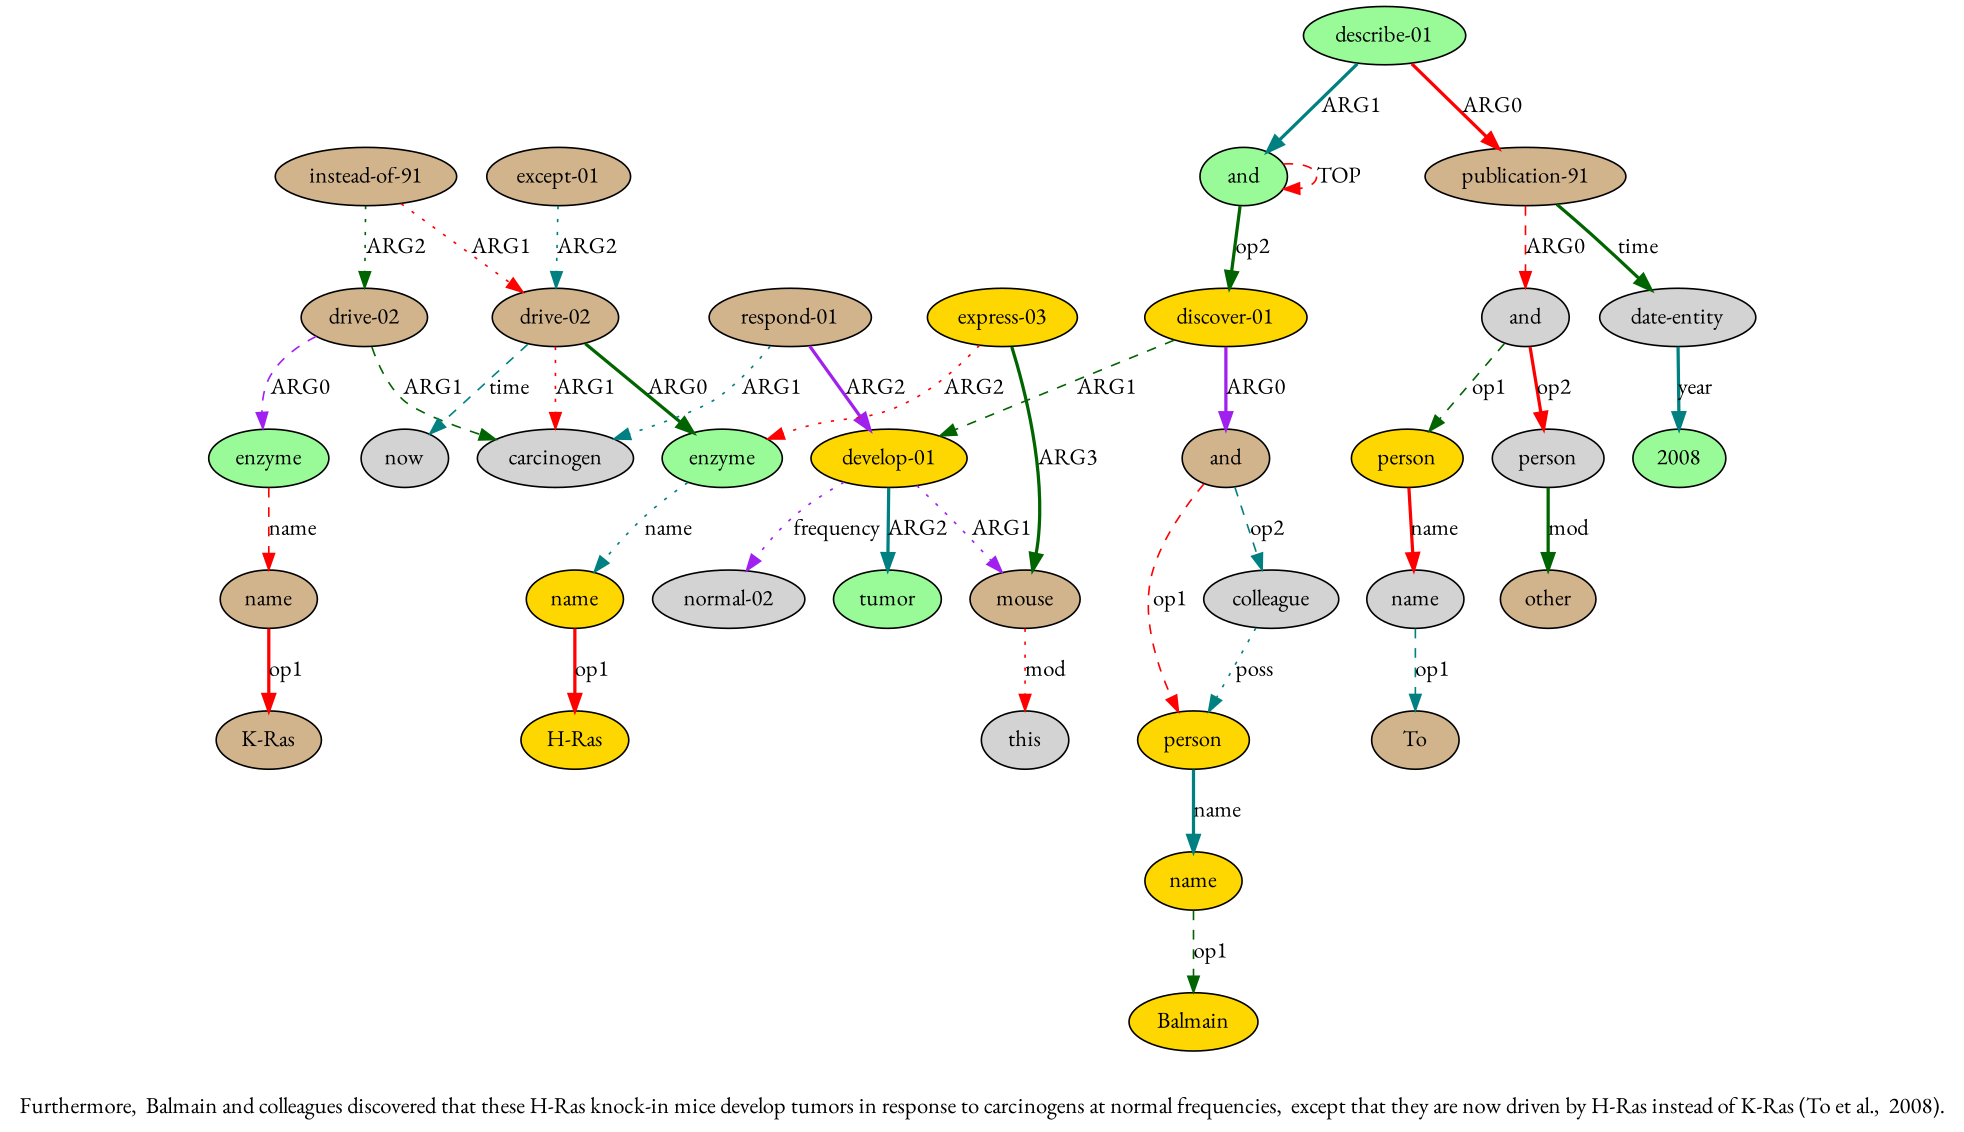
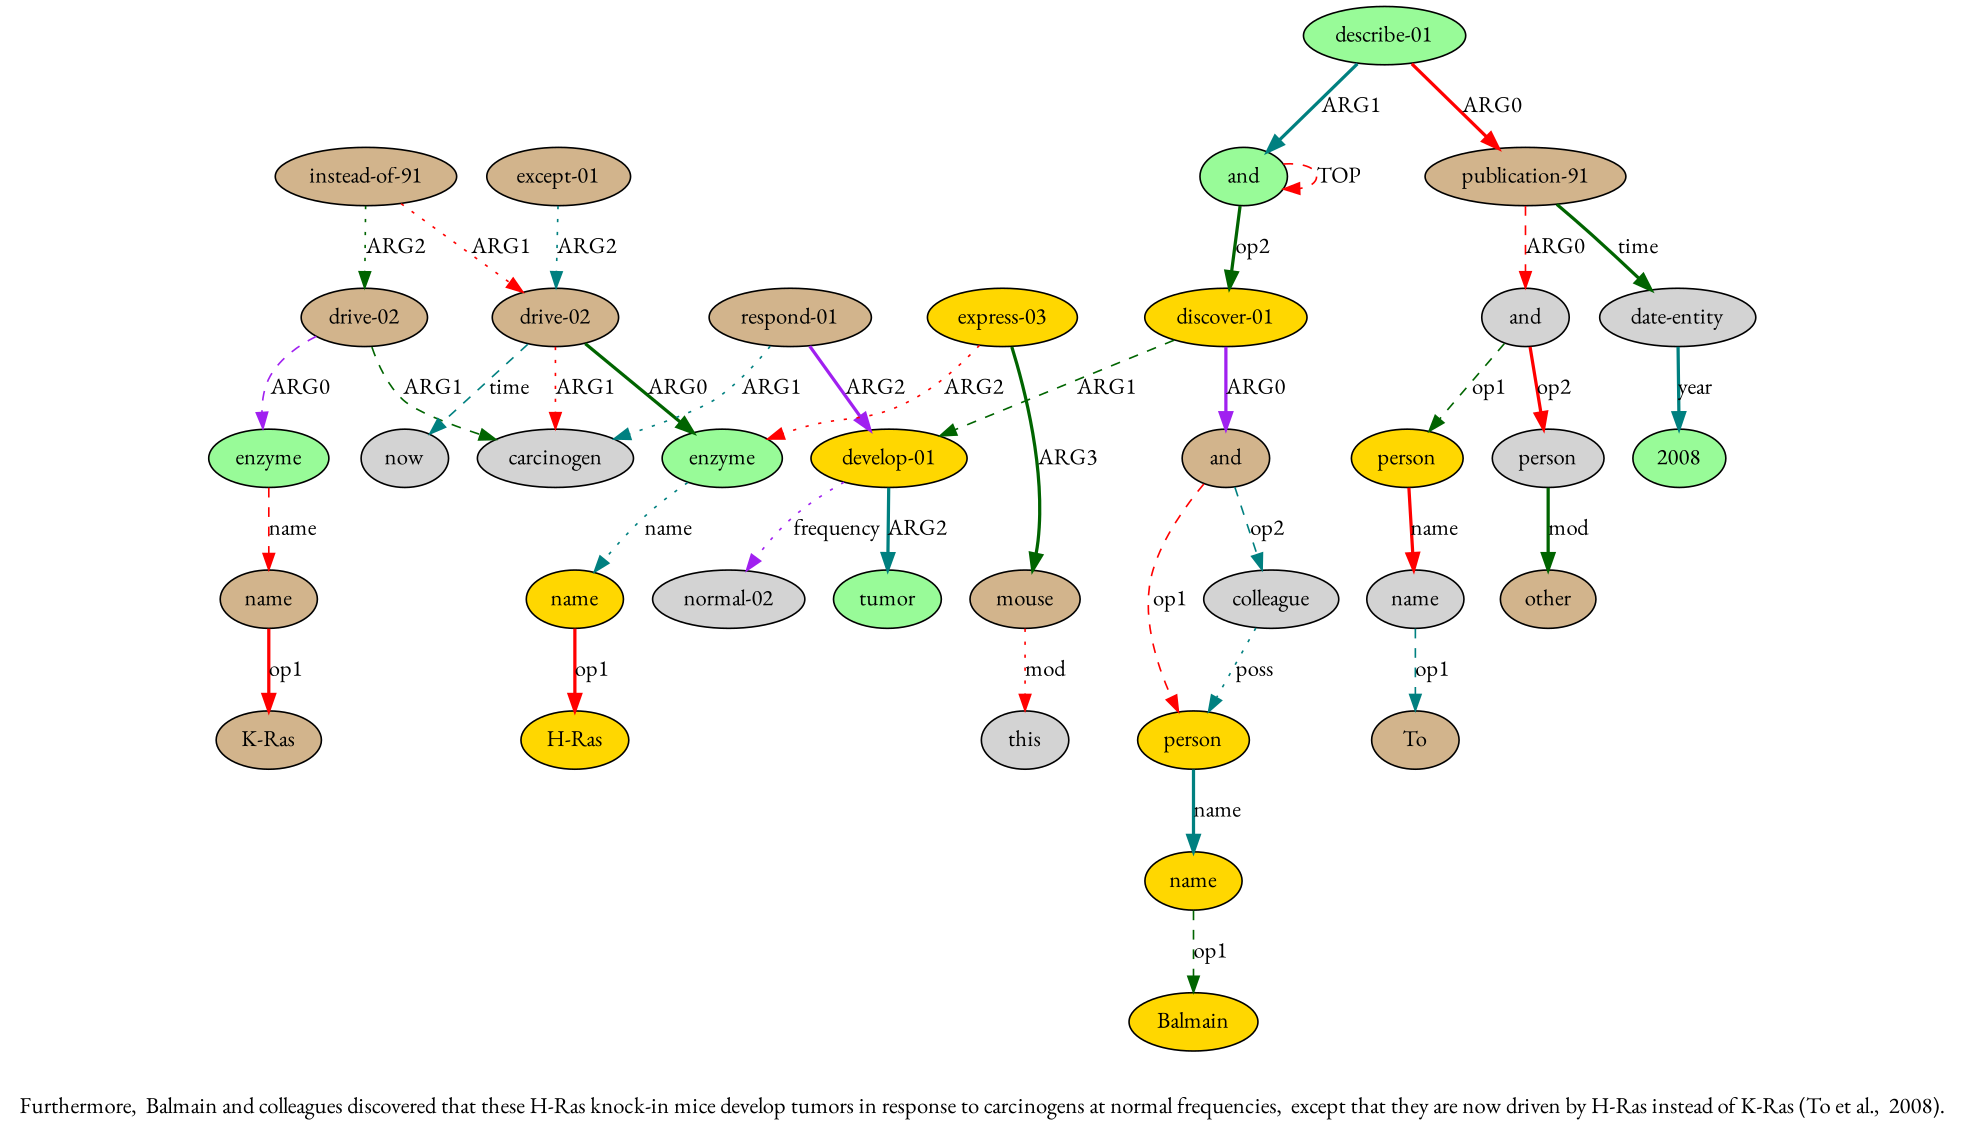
(955, 522) -> none
